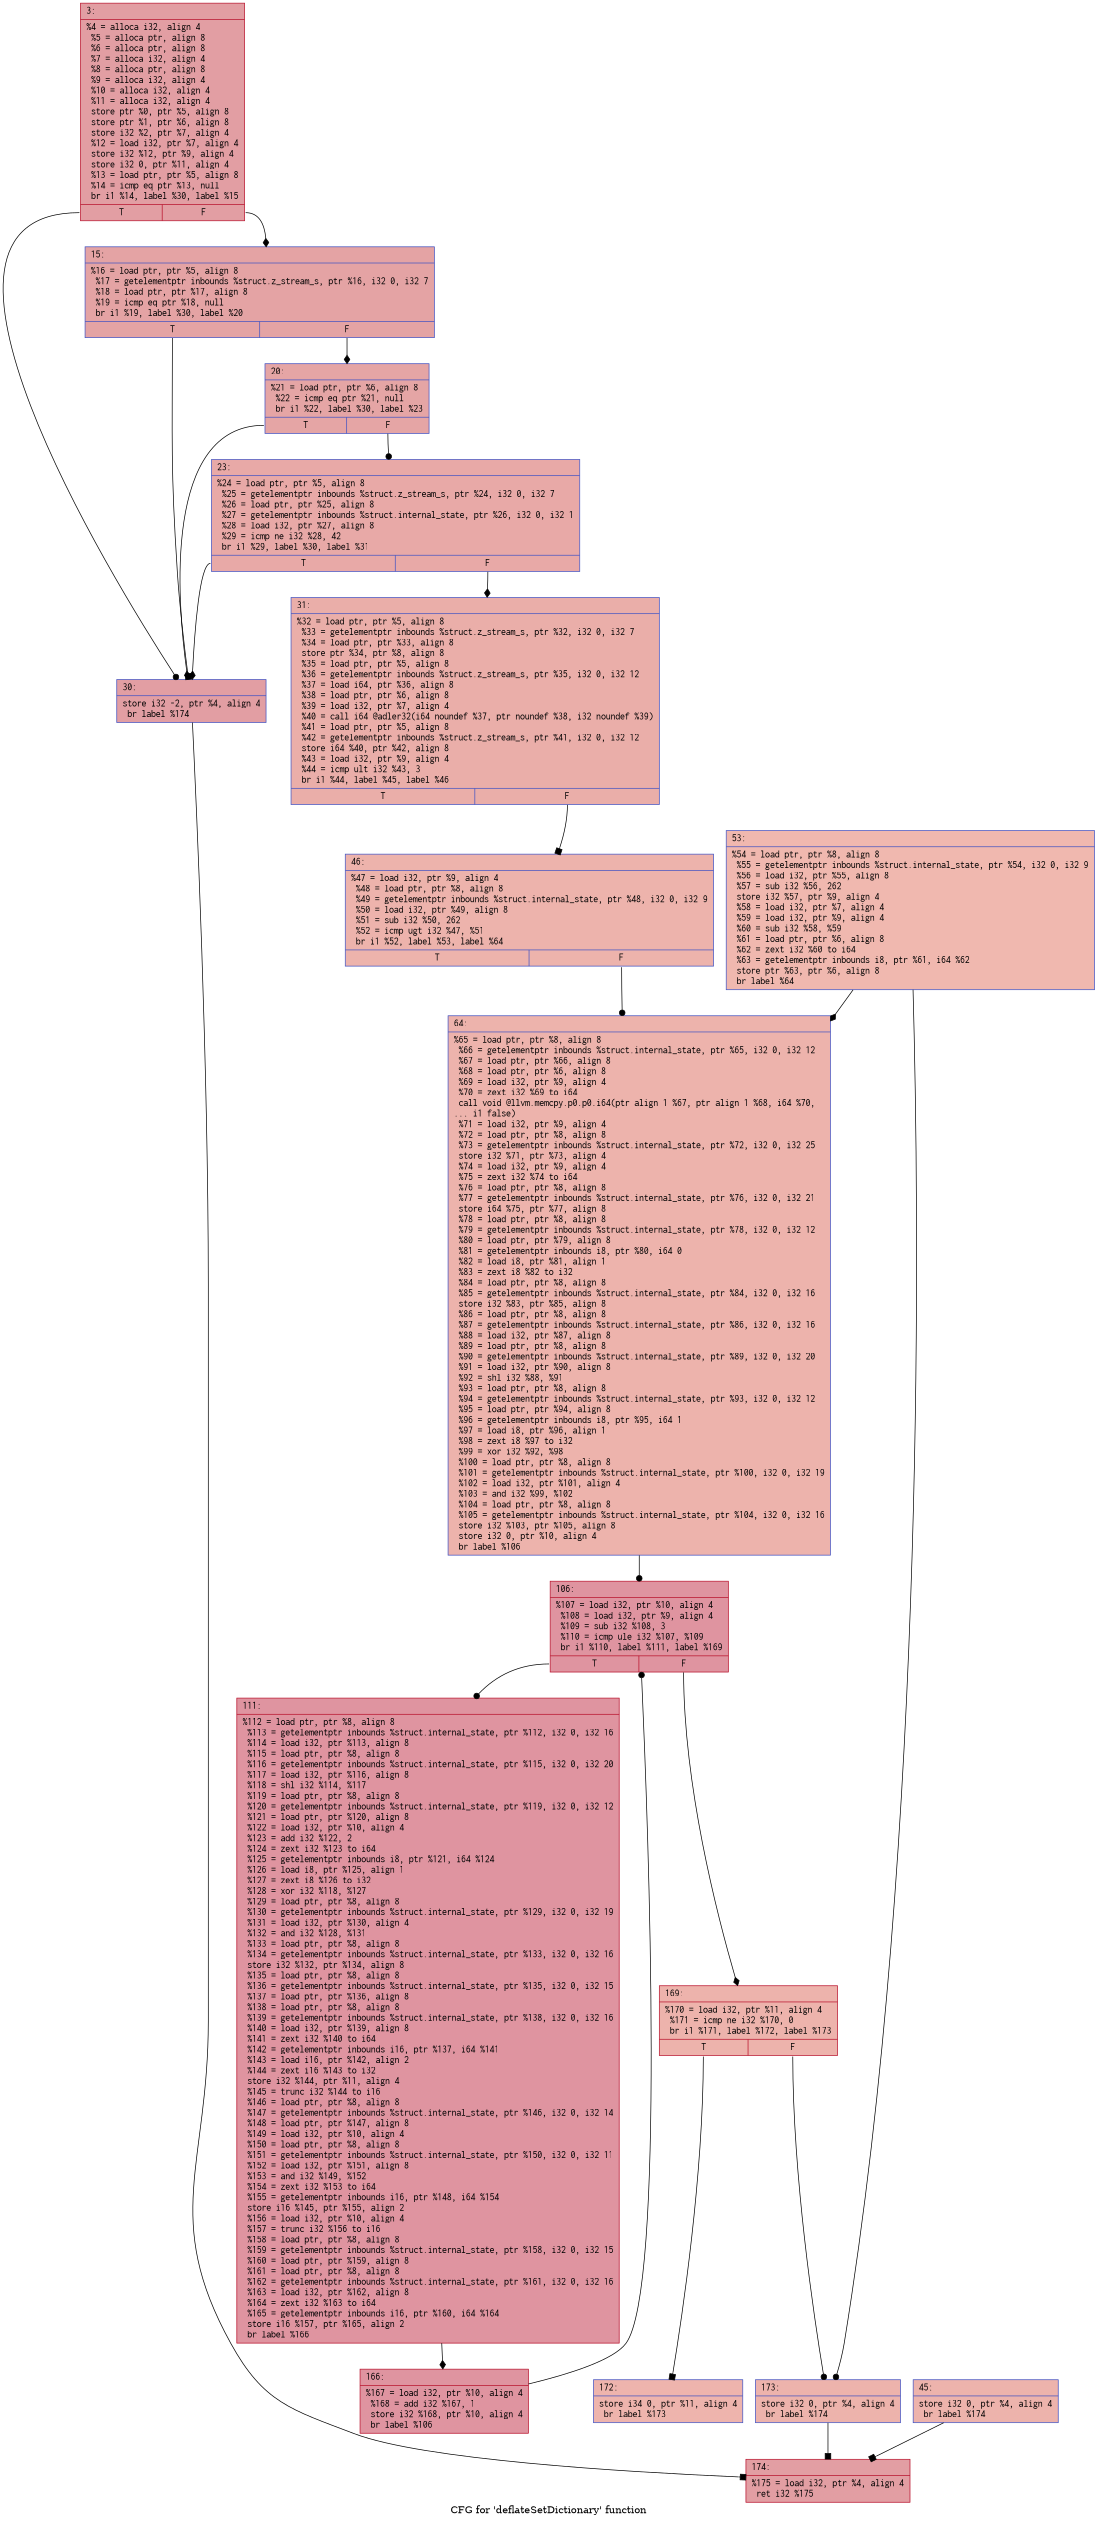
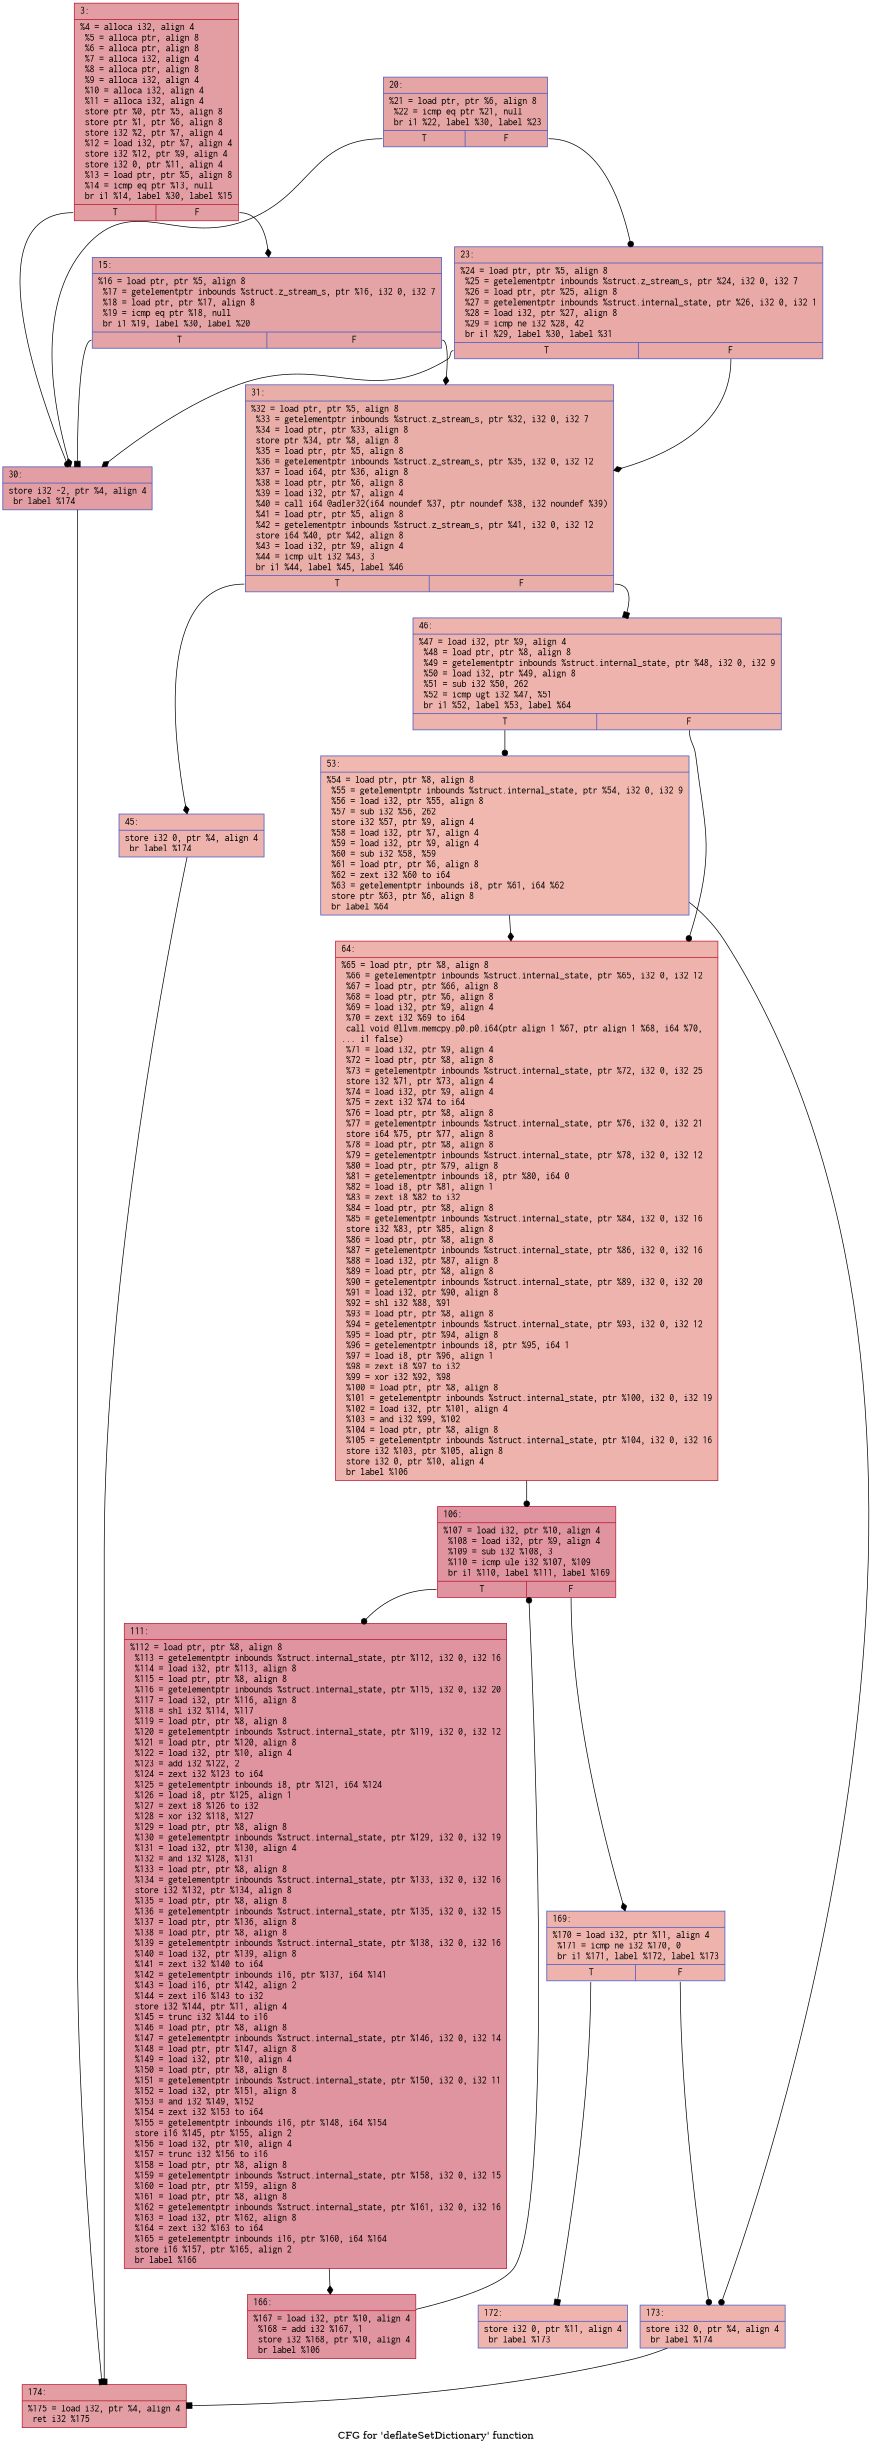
(347, 347) -> (447, 351)
none -> (176, 678)
none -> (505, 740)
(639, 1285) -> (527, 1211)
(748, 2021) -> (636, 1946)
(668, 2404) -> (553, 2329)
